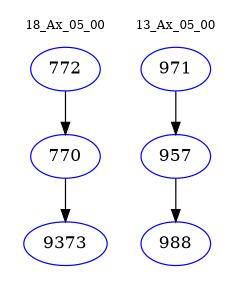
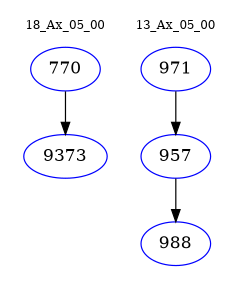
(65, 69) -> none
